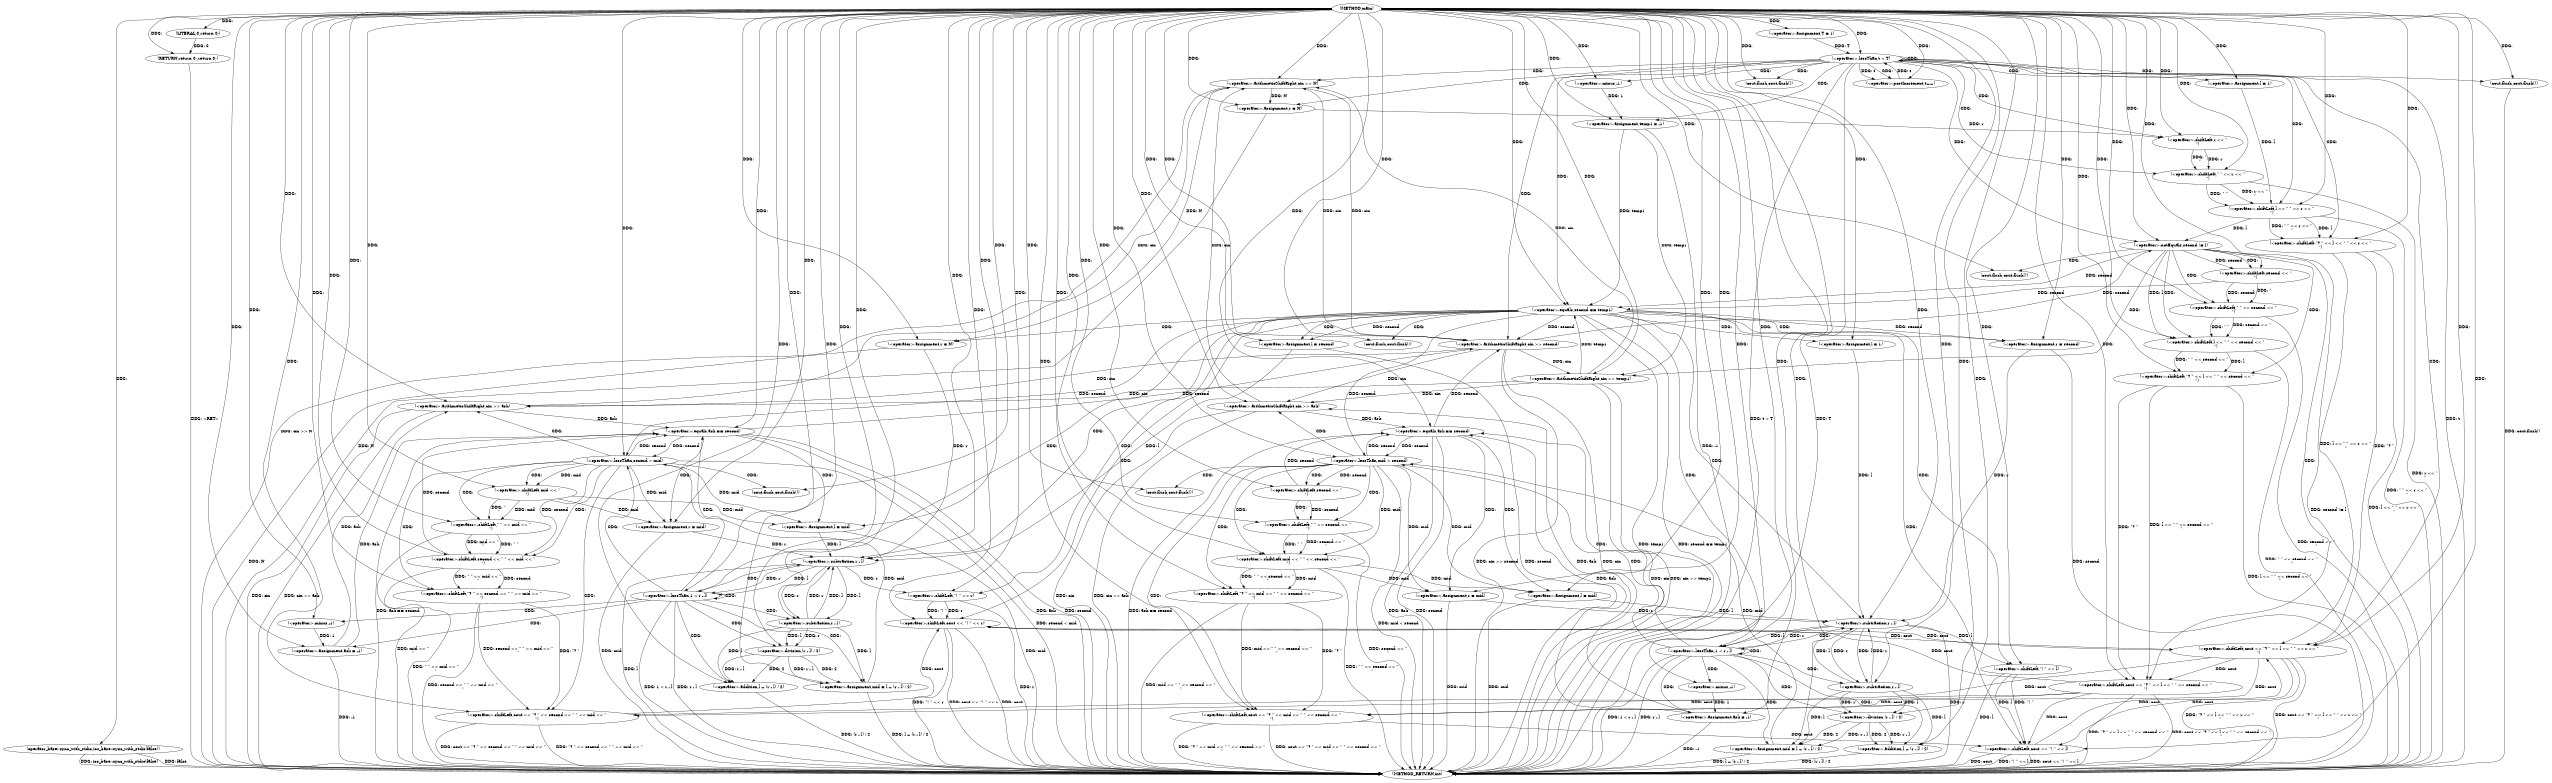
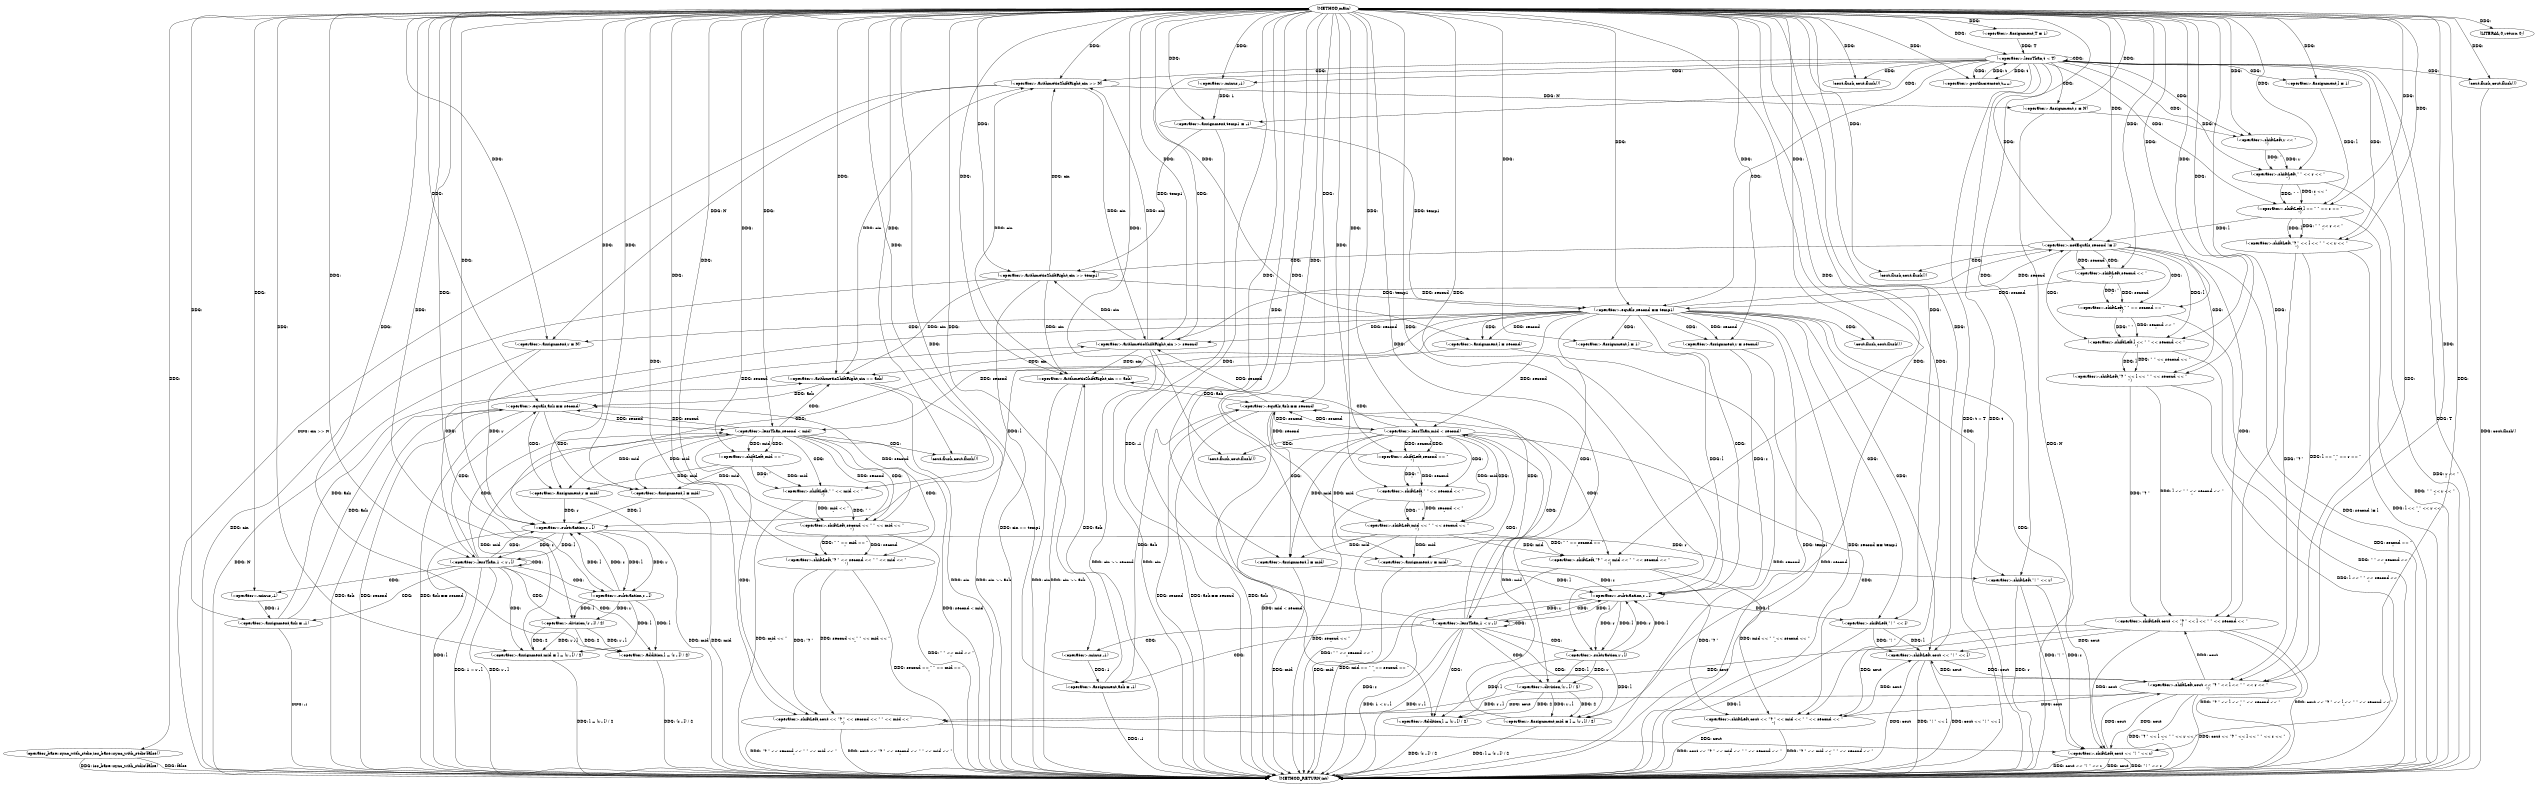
(188, 59) -> none
(1888, 292) -> (1852, 293)
